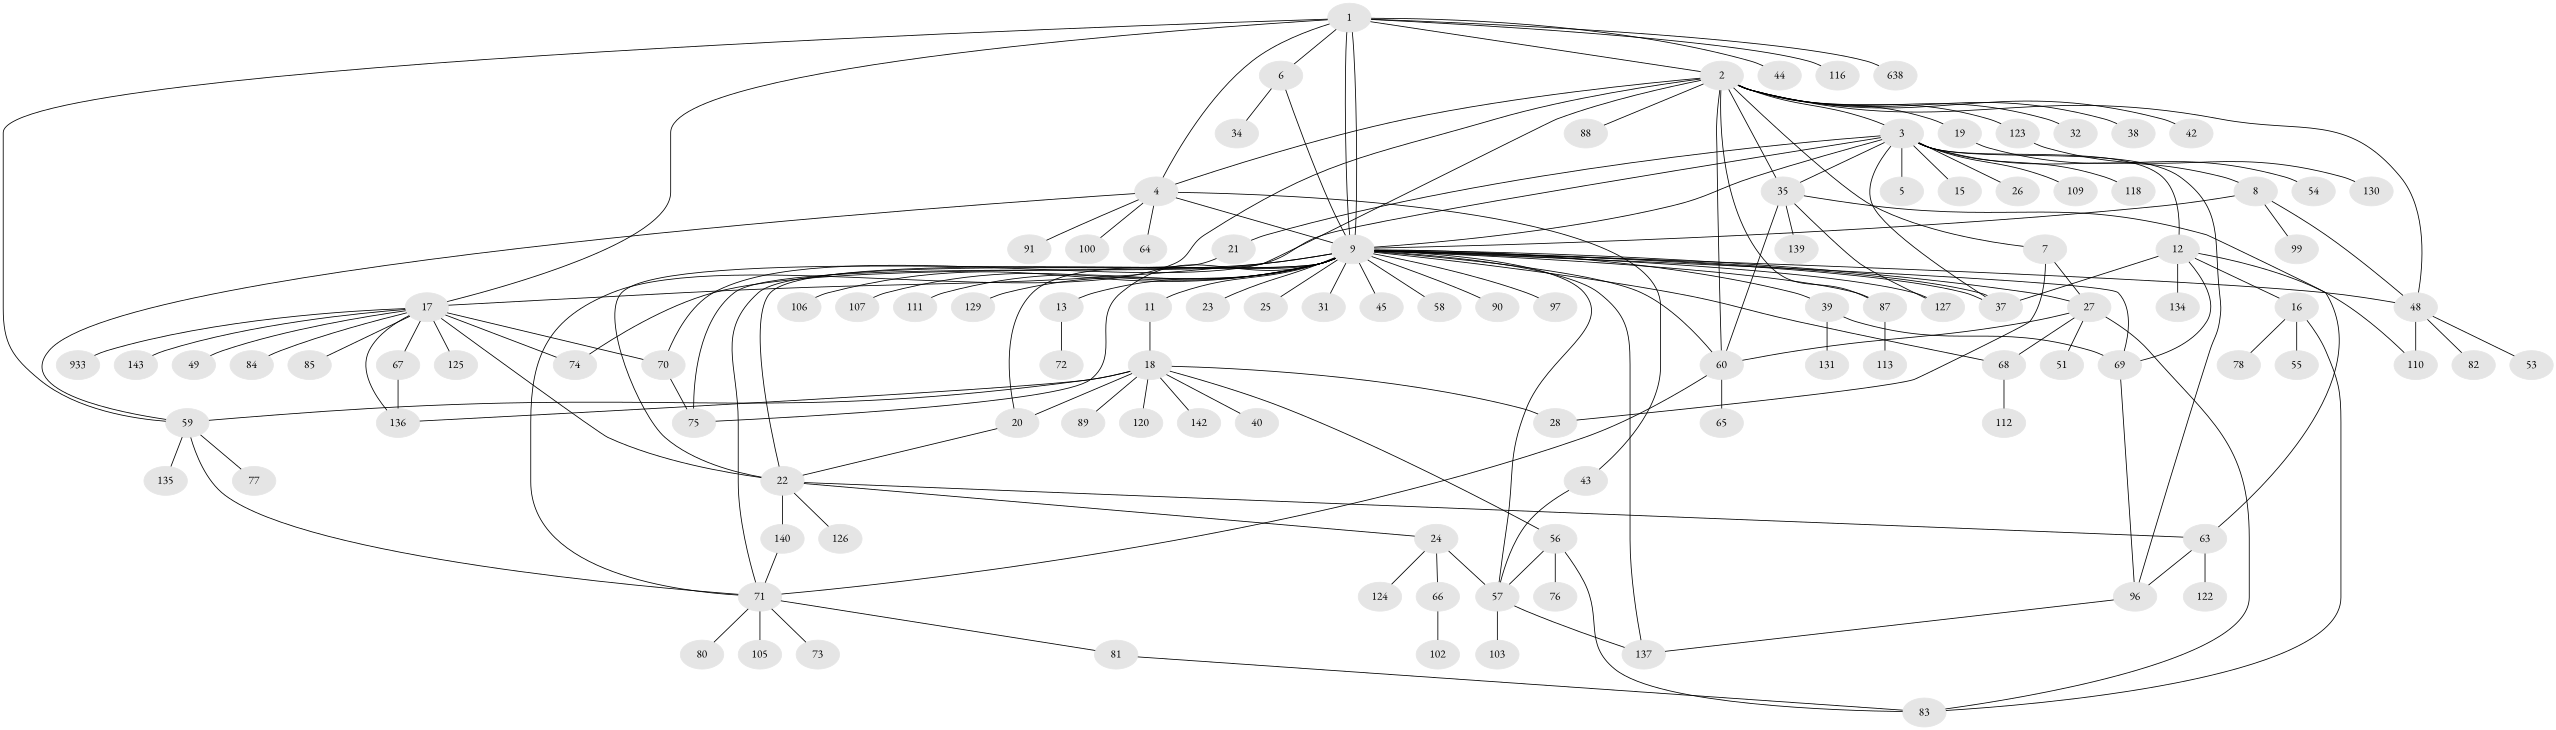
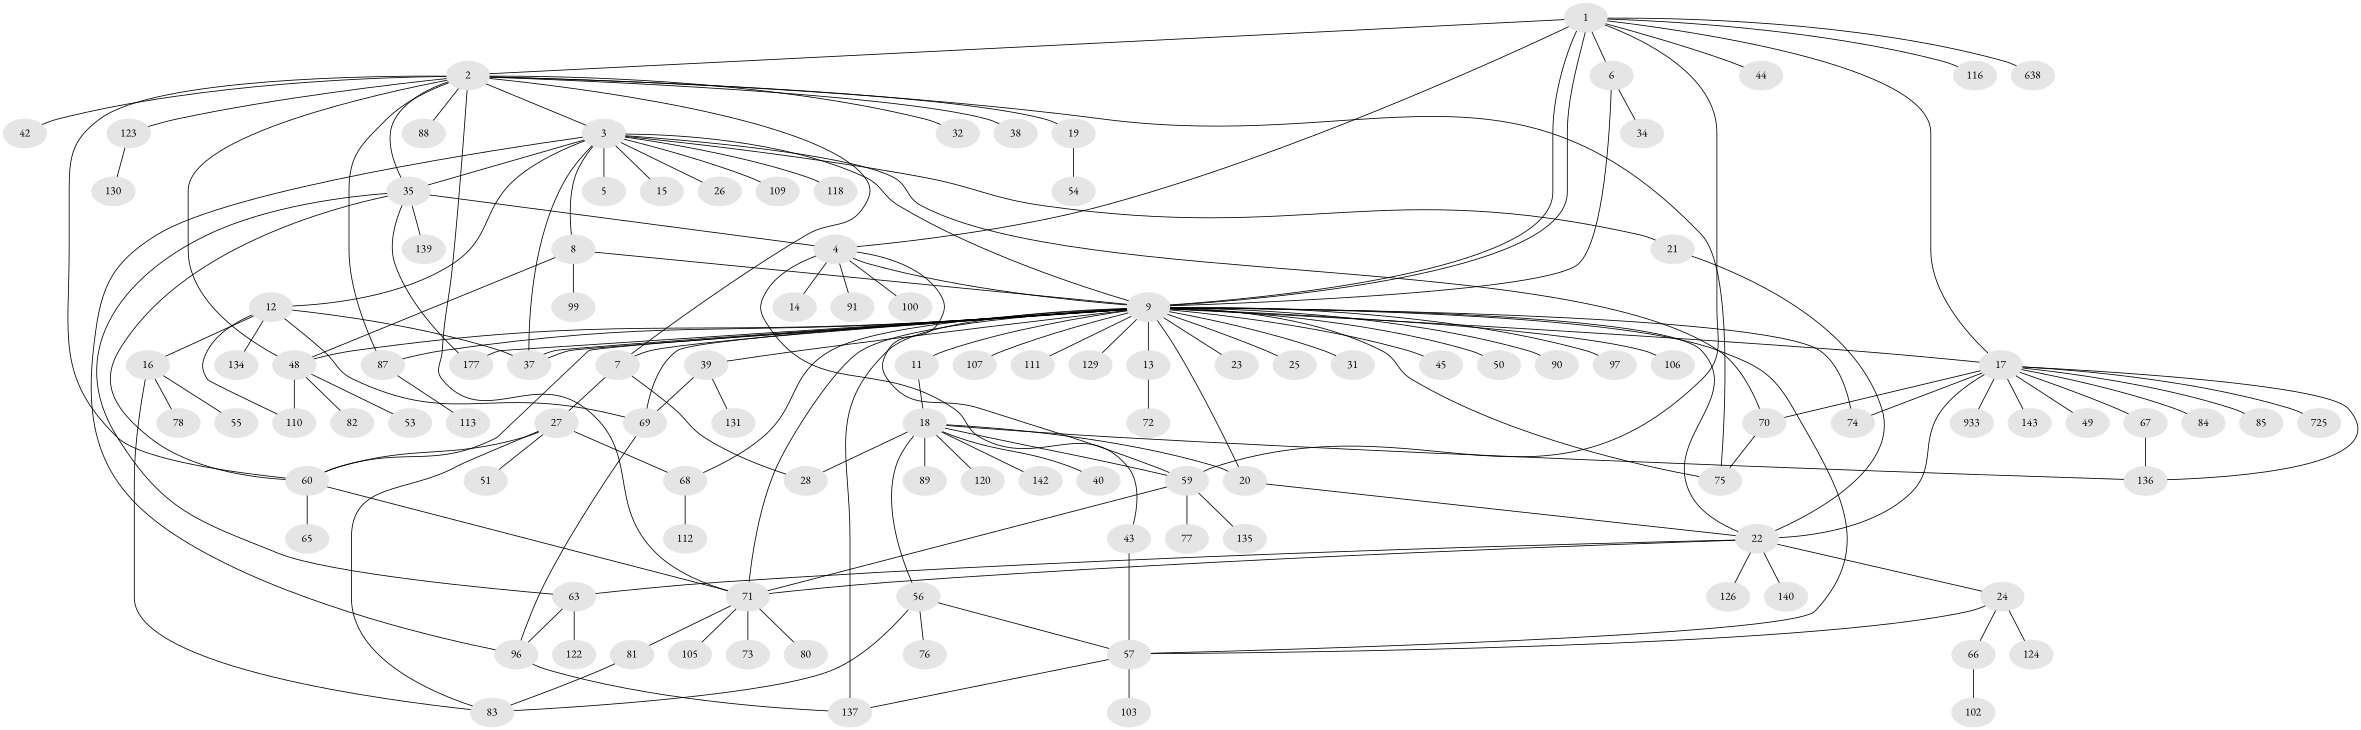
(1434, 114) -> (622, 220)
(1145, 249) -> (795, 307)
(1723, 263) -> (880, 327)
(1439, 307) -> (1499, 365)
(1943, 307) -> (471, 365)
(456, 365) -> (2319, 423)
(771, 568) -> (1252, 560)
